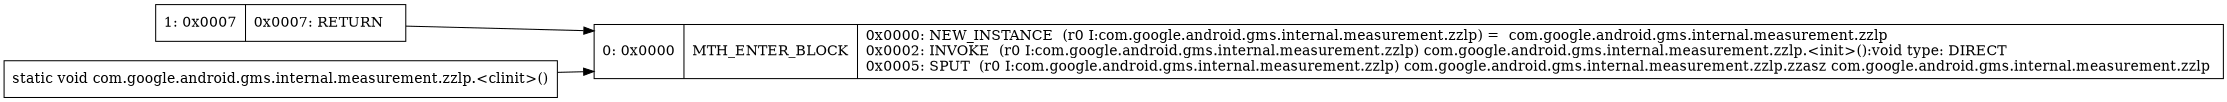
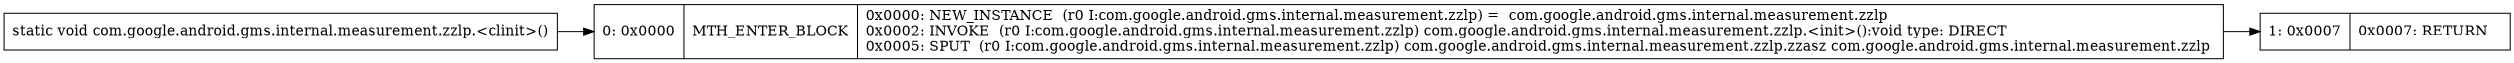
(495, 28) -> (2237, 32)
